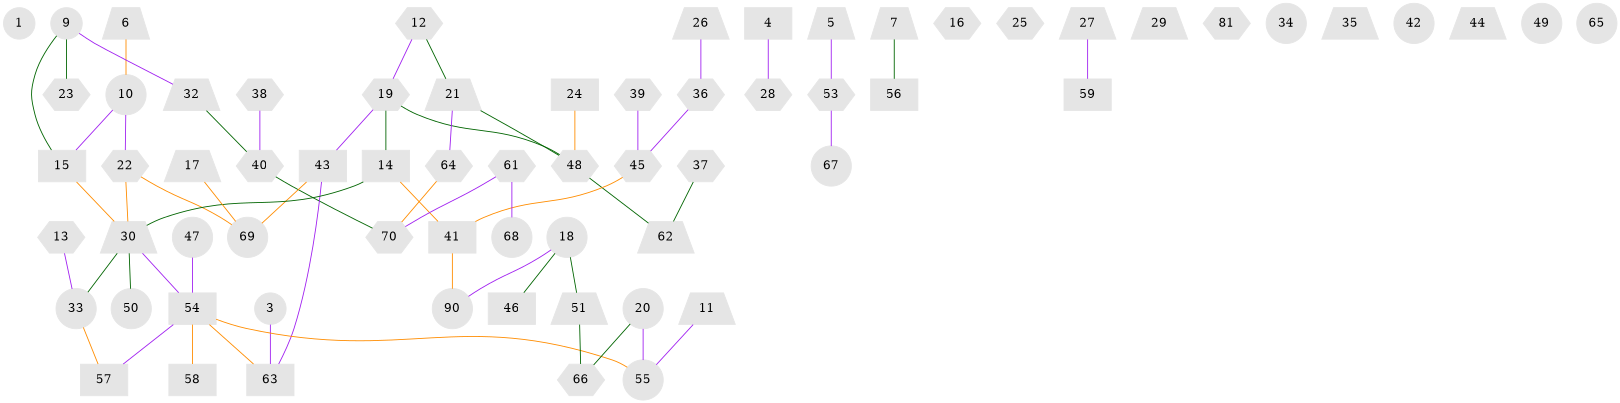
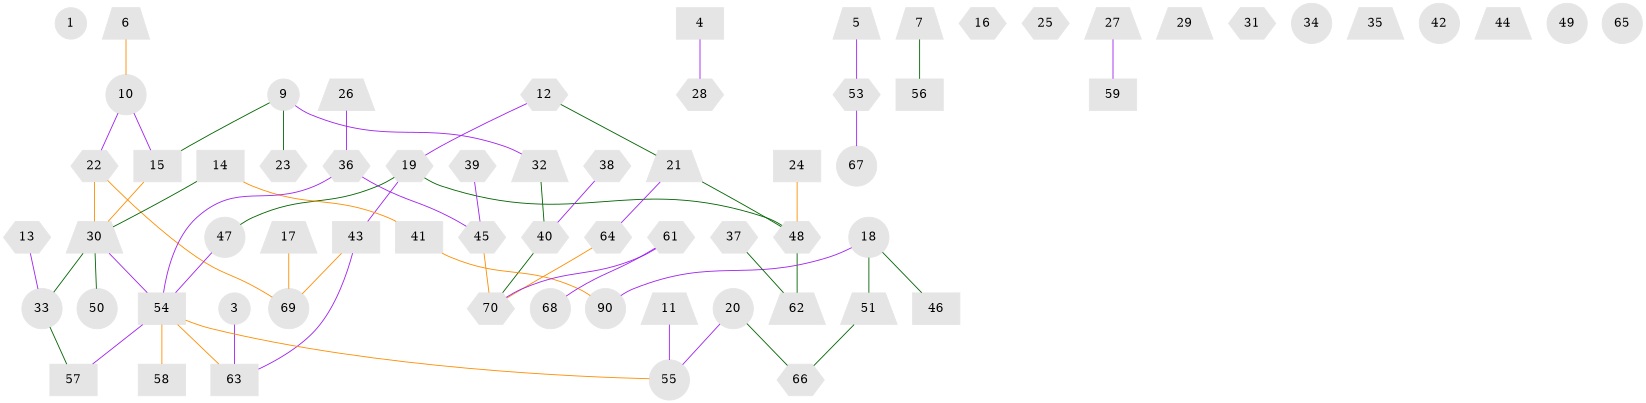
(1227, 23) -> (1252, 23)
(386, 130) -> (337, 198)
(550, 201) -> (487, 274)
none -> (222, 202)
(91, 346) -> (58, 346)
